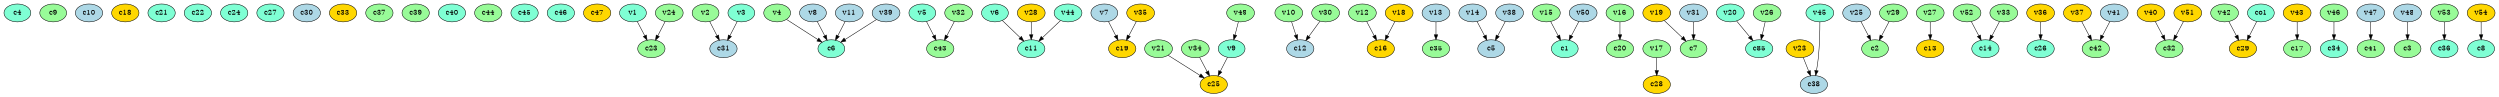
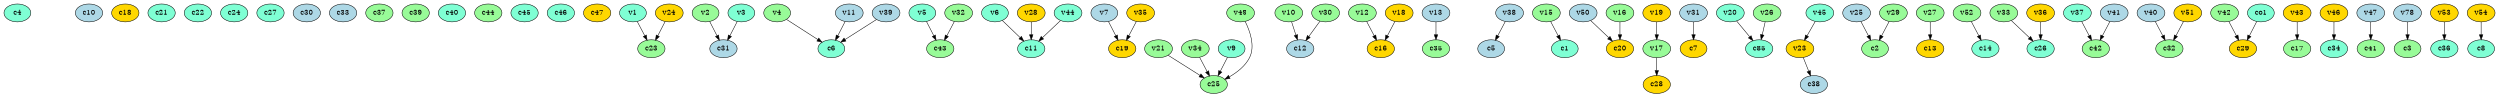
(53, 13) -> none
(343, 13) -> (343, 13)
(669, 13) -> (669, 13)
(813, 13) -> none
(1473, 13) -> none
(2077, 13) -> (2077, 13)
(2151, 13) -> (2151, 13)
(2334, 13) -> (2334, 13)
(2408, 13) -> (2408, 13)
(2444, 13) -> (2444, 13)
(1237, 28) -> (1251, 53)
(1575, 29) -> (1600, 29)
(1673, 29) -> (1657, 28)
(1996, 29) -> (2020, 29)
(1819, 46) -> (1811, 29)
(1620, 49) -> (1620, 49)
(1694, 49) -> (1694, 49)
(1214, 85) -> (1214, 85)
